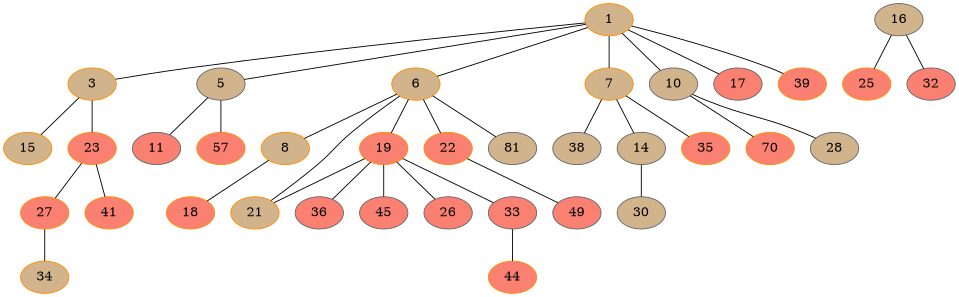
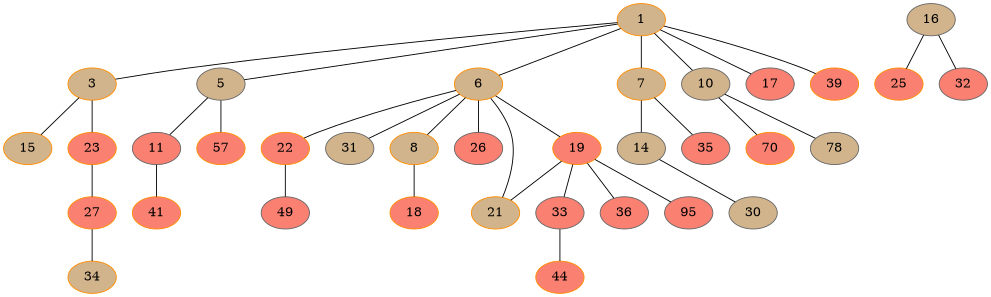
(513, 148) -> (350, 148)
(577, 148) -> none
(706, 148) -> (706, 148)
(835, 148) -> (835, 148)
(101, 181) -> (157, 181)
(416, 181) -> (479, 116)
(384, 213) -> (689, 213)
